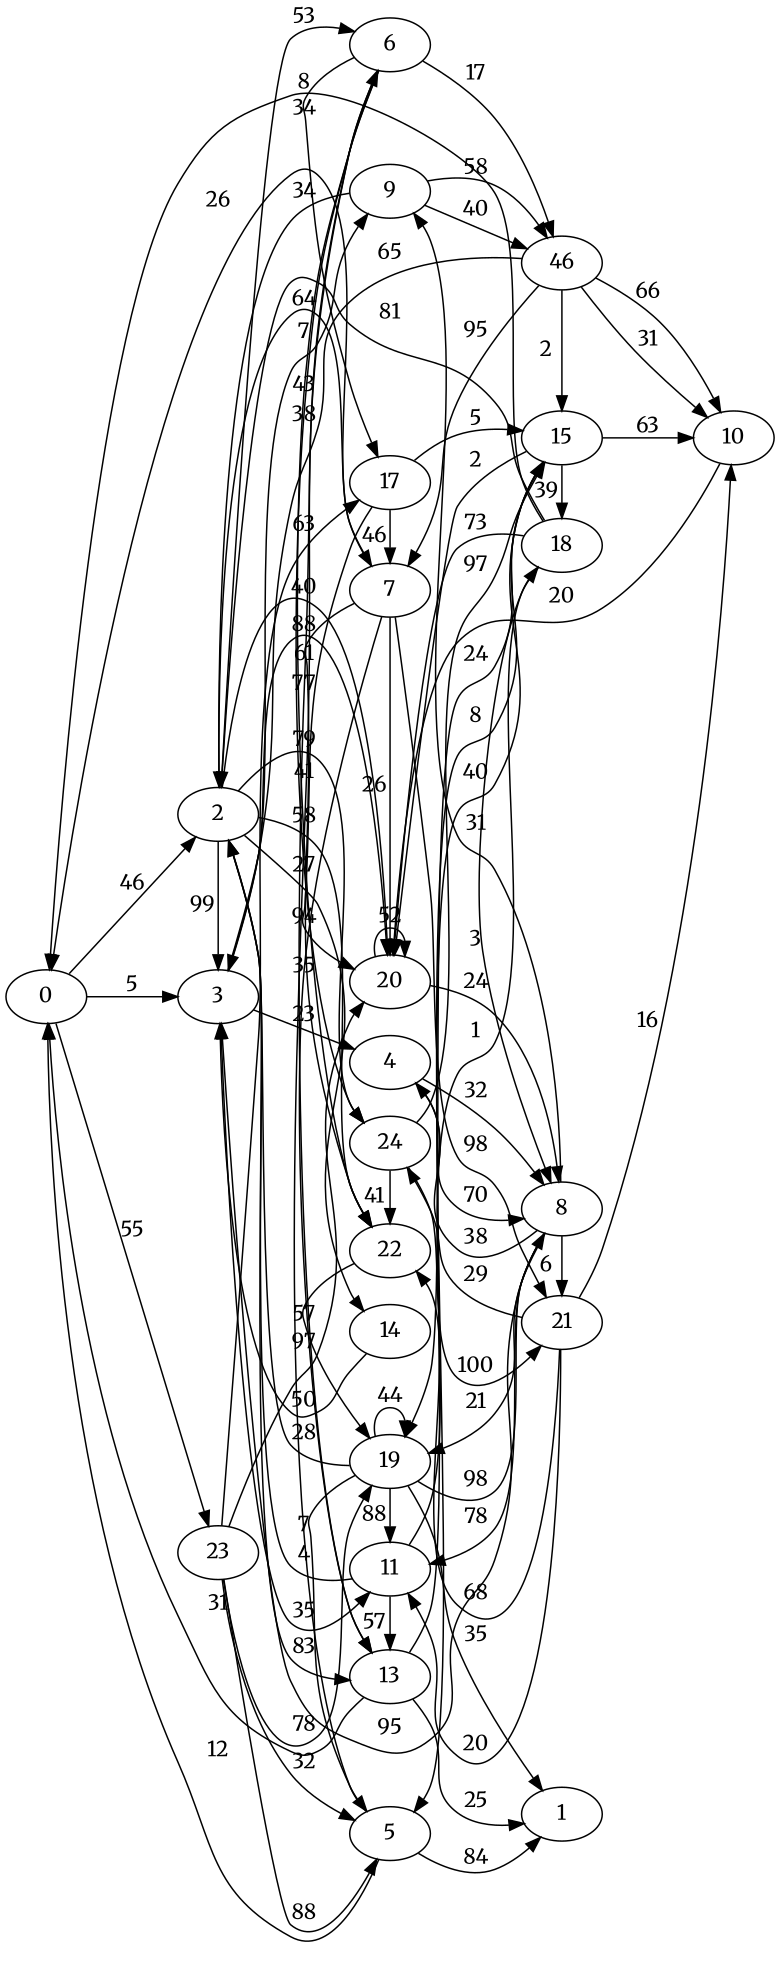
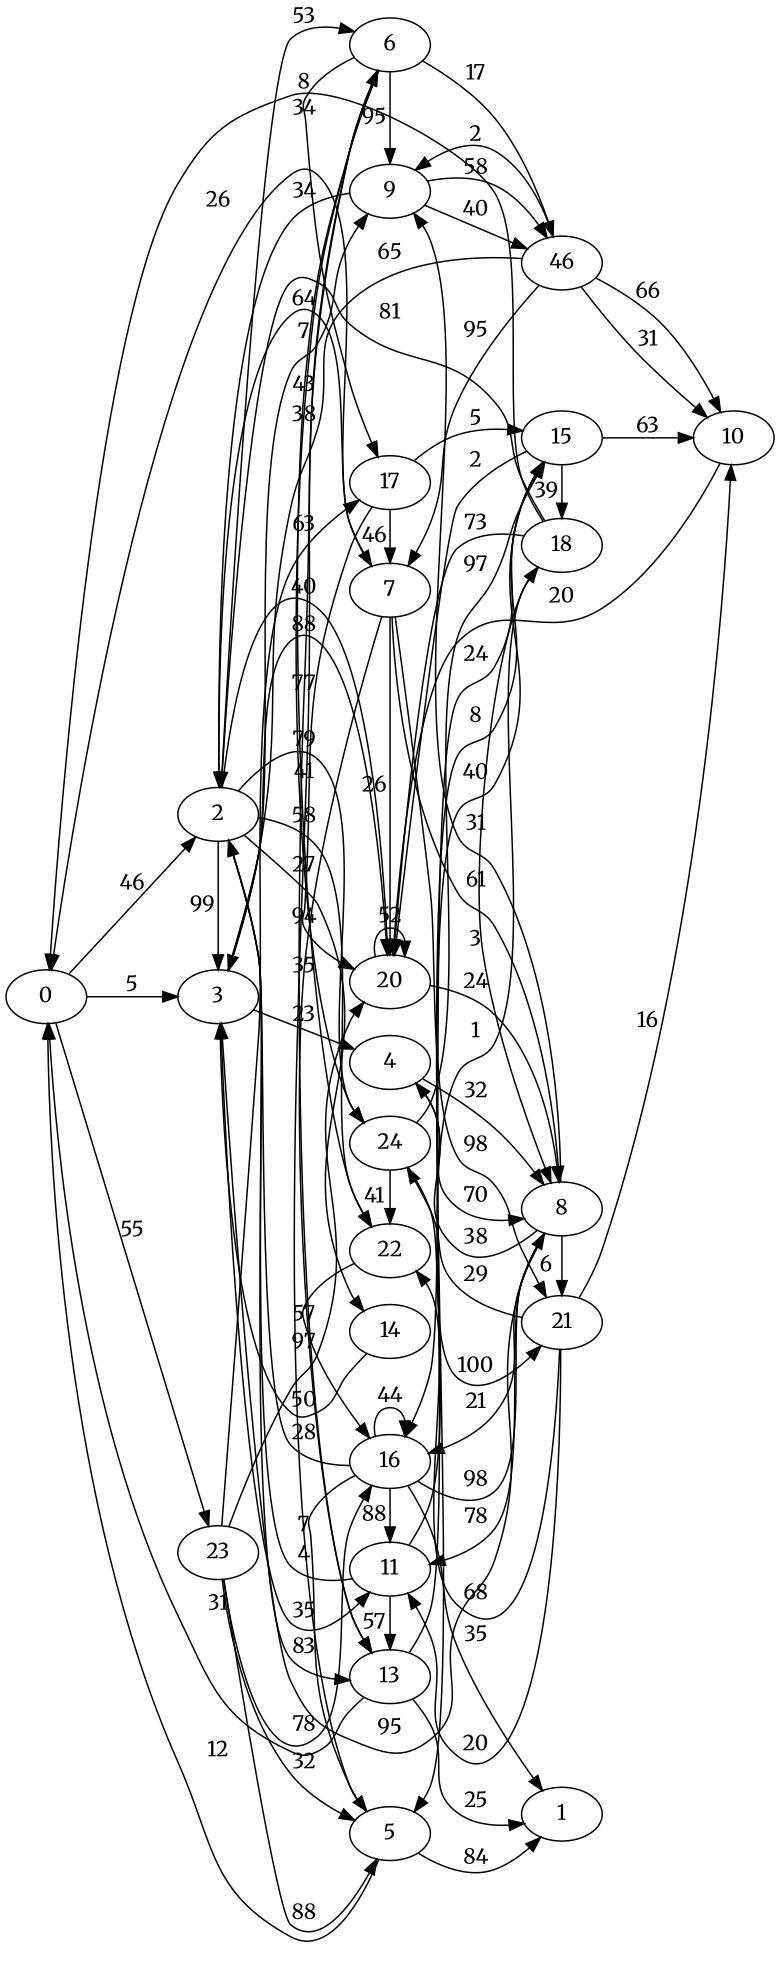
none -> (390, 106)
(562, 343) -> (509, 161)
(306, 901) -> (462, 899)
(390, 1461) -> (390, 1461)
